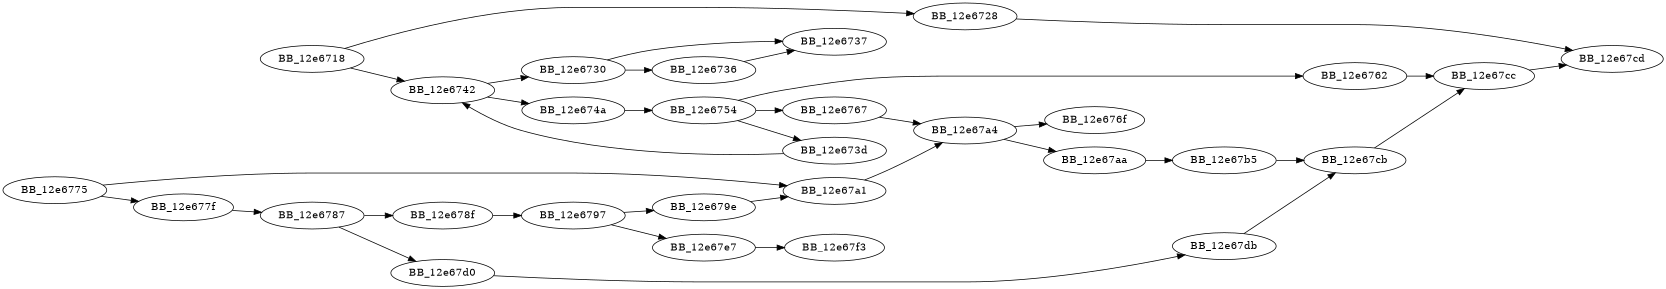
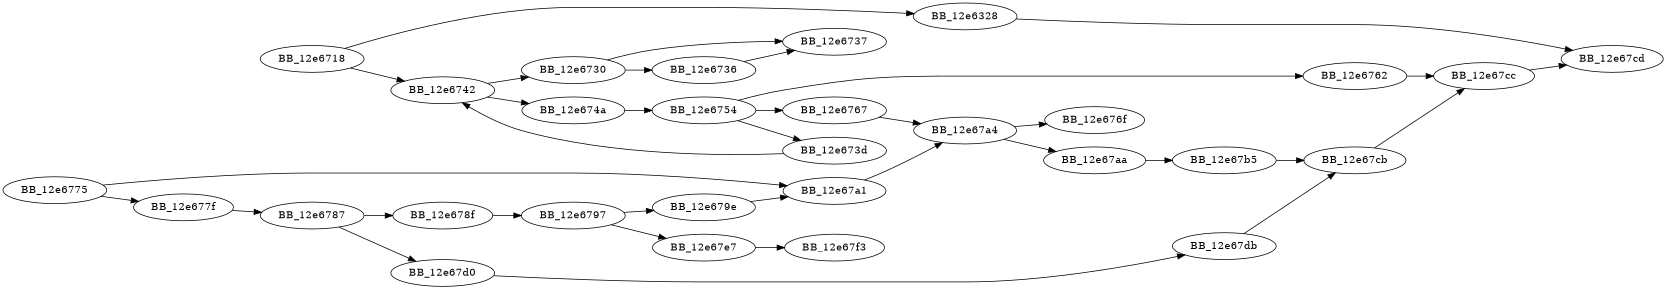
(965, 16) -> (965, 16)
